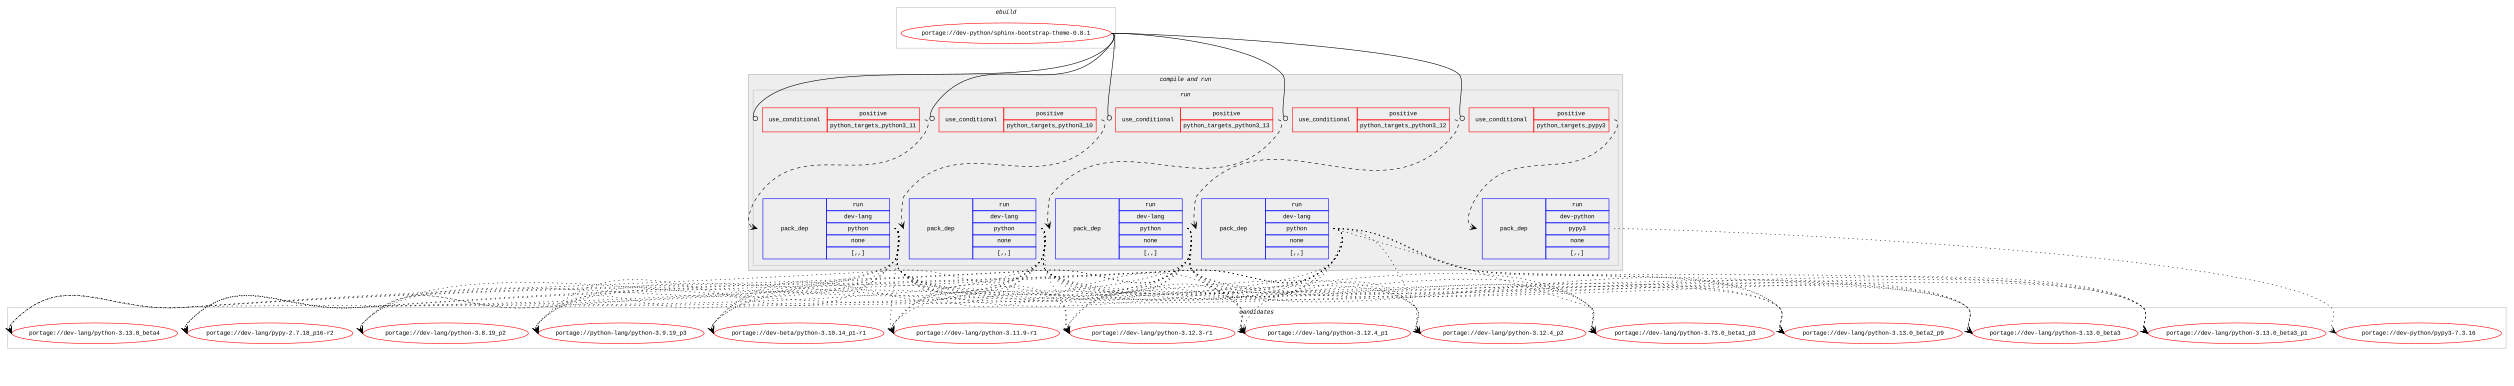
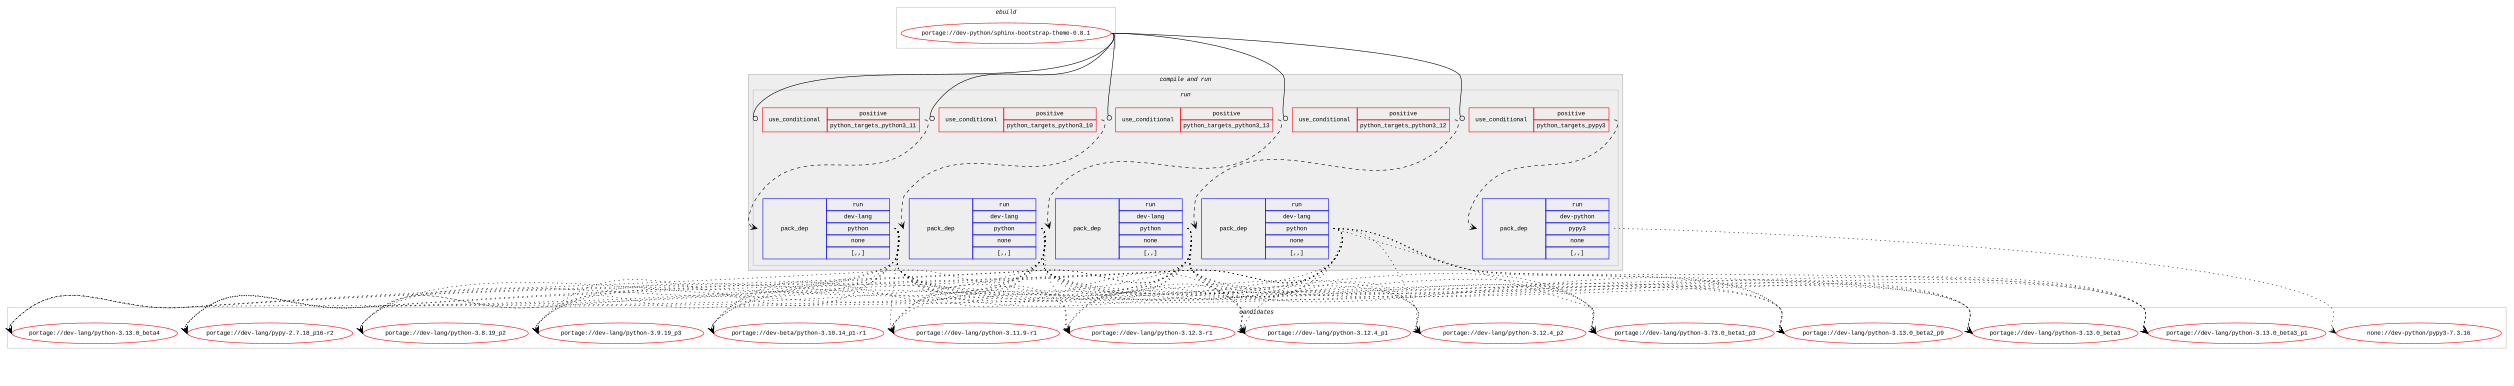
(621, 333) -> (621, 333)
(2419, 333) -> (2419, 333)
